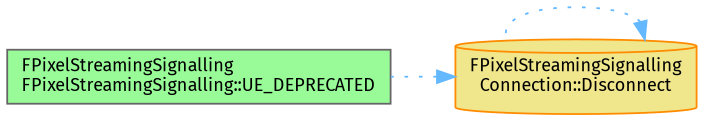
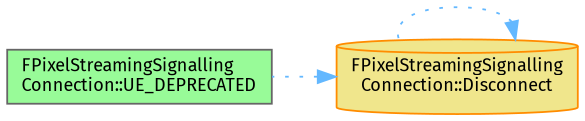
(199, 77) -> (140, 77)
